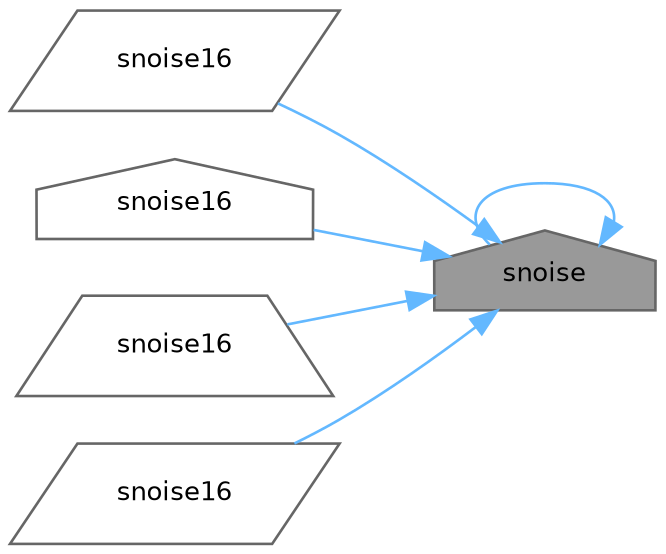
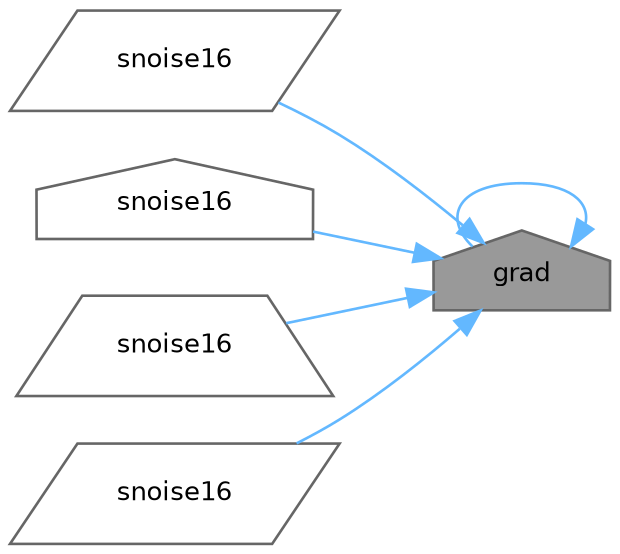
(545, 275) -> (522, 275)
